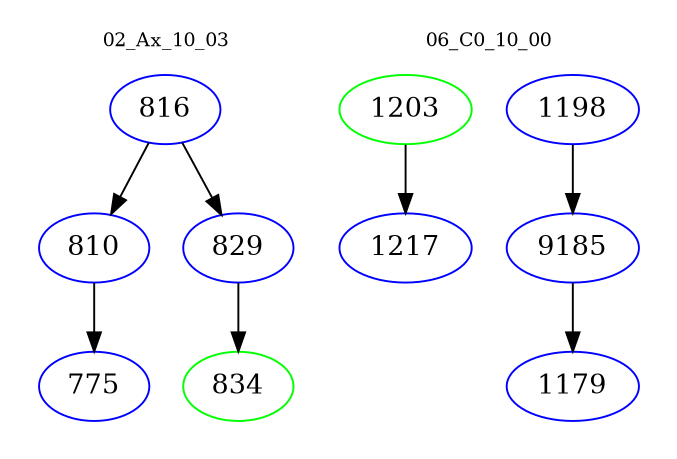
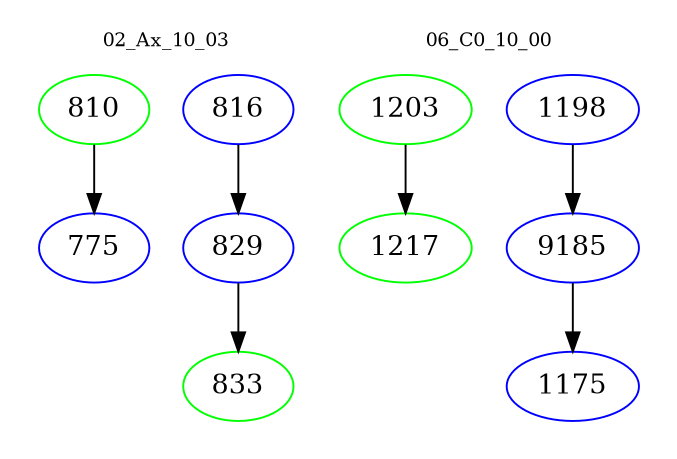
(135, 170) -> none
(94, 248) -> (94, 110)
(406, 248) -> (406, 248)
(238, 386) -> (238, 386)
(573, 386) -> (573, 386)
